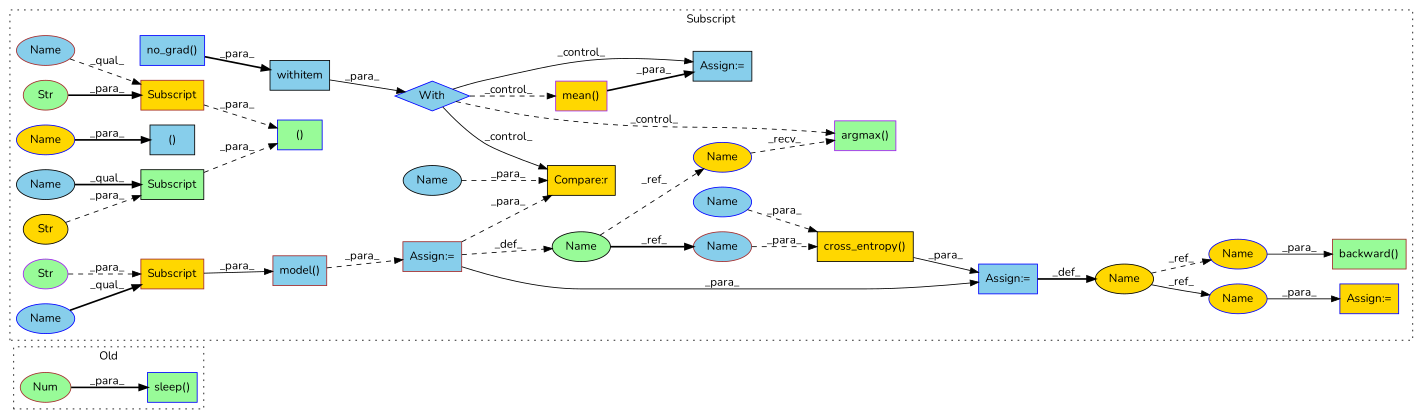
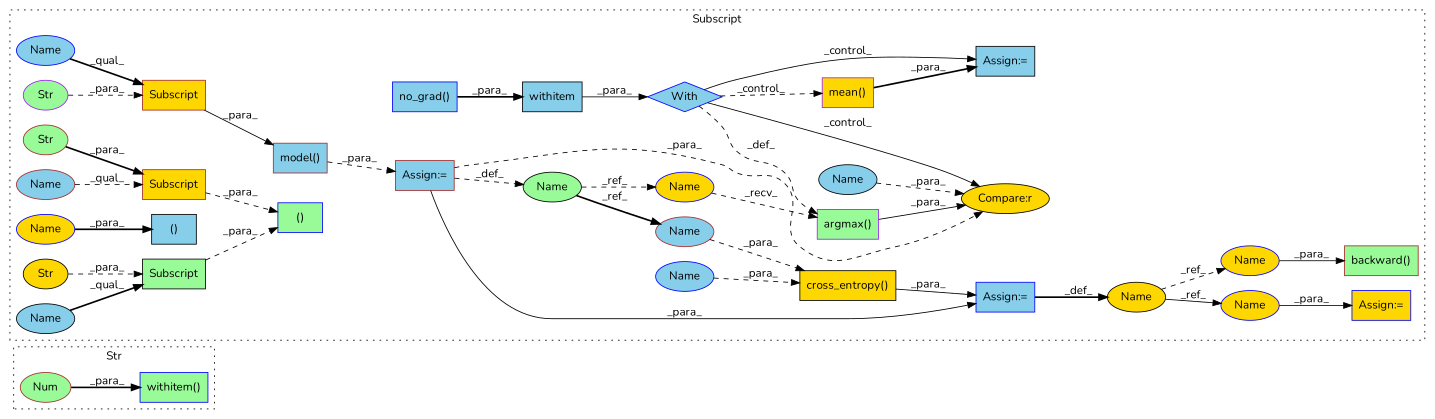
(654, 120) -> (761, 145)
(581, 180) -> (1005, 199)
none -> (918, 213)
(109, 356) -> (114, 356)
(172, 387) -> (174, 387)
